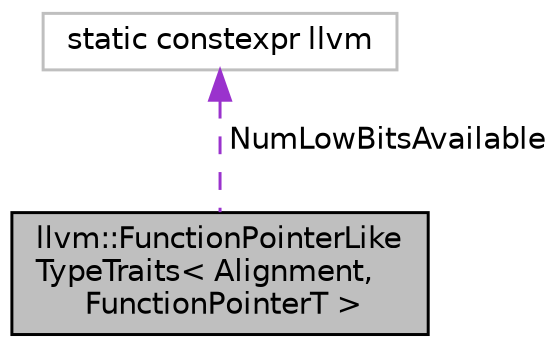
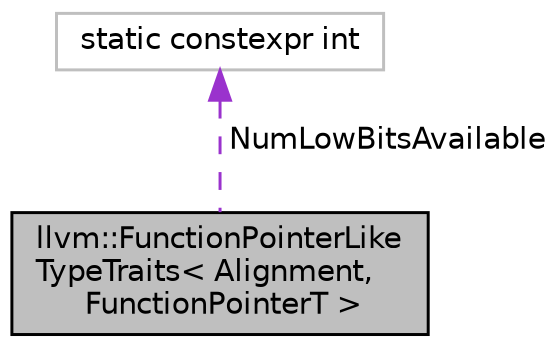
(220, 42) -> (220, 42)
